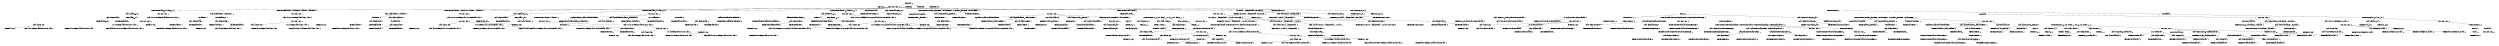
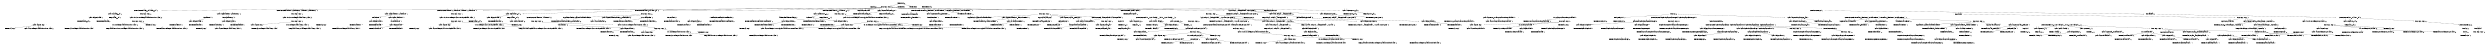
(2366, 25) -> none
